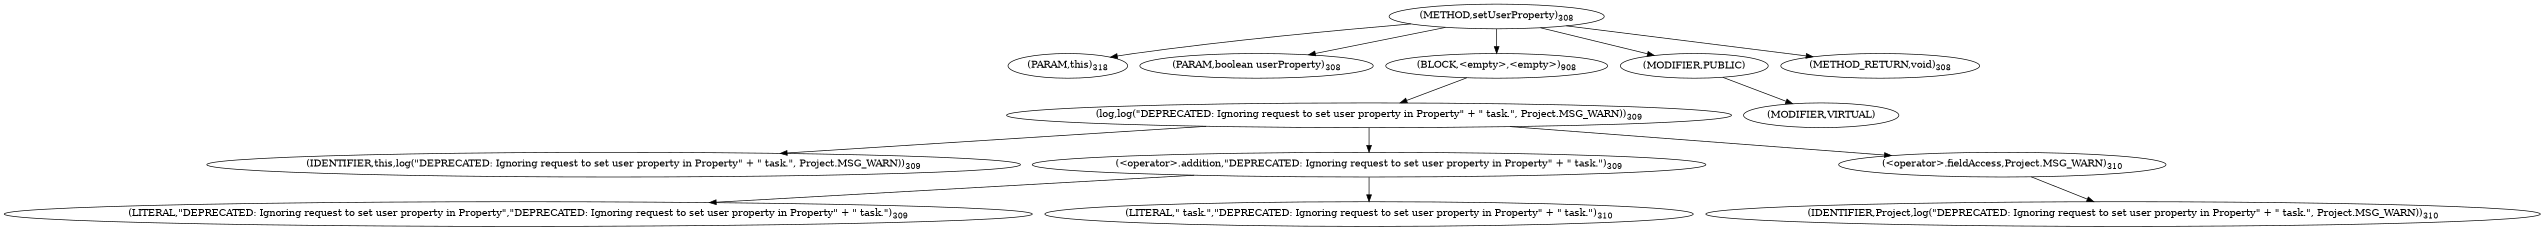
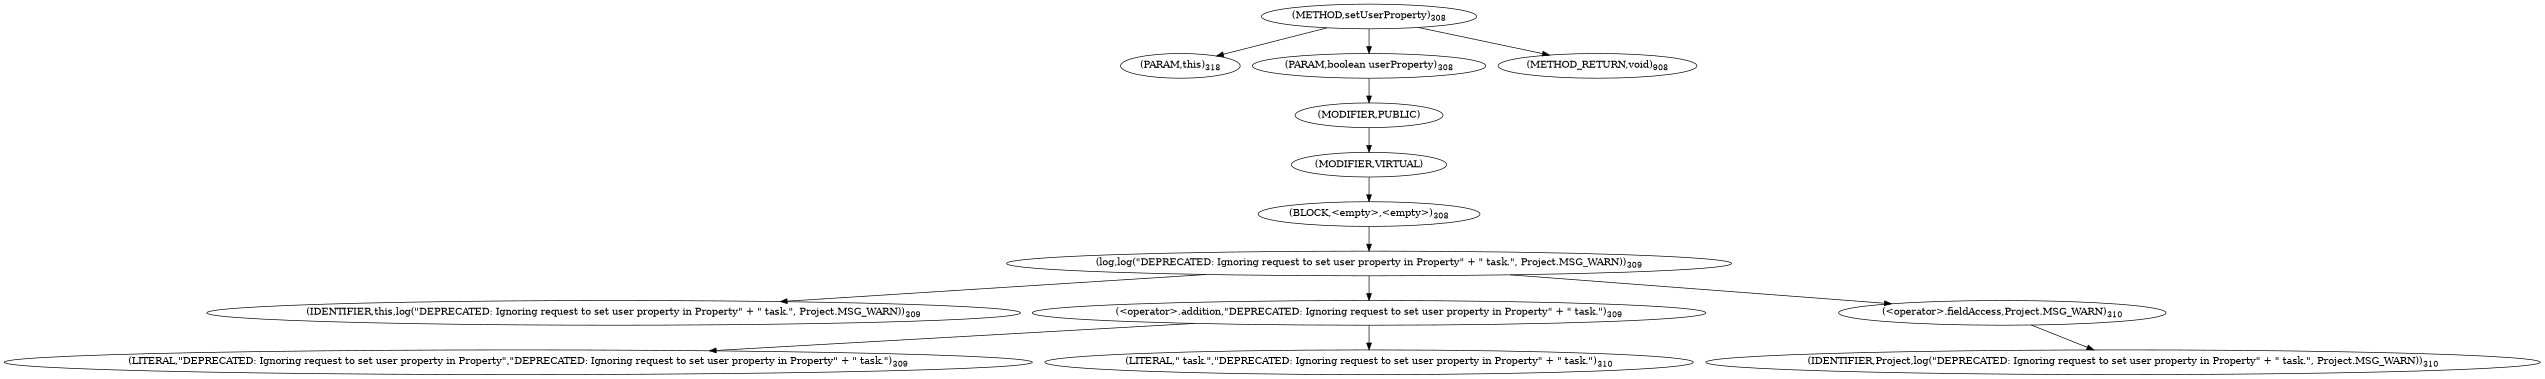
(1497, 38) -> (1369, 186)
(1594, 41) -> (1369, 87)
(1569, 65) -> (1441, 213)
(1943, 65) -> (1661, 65)
